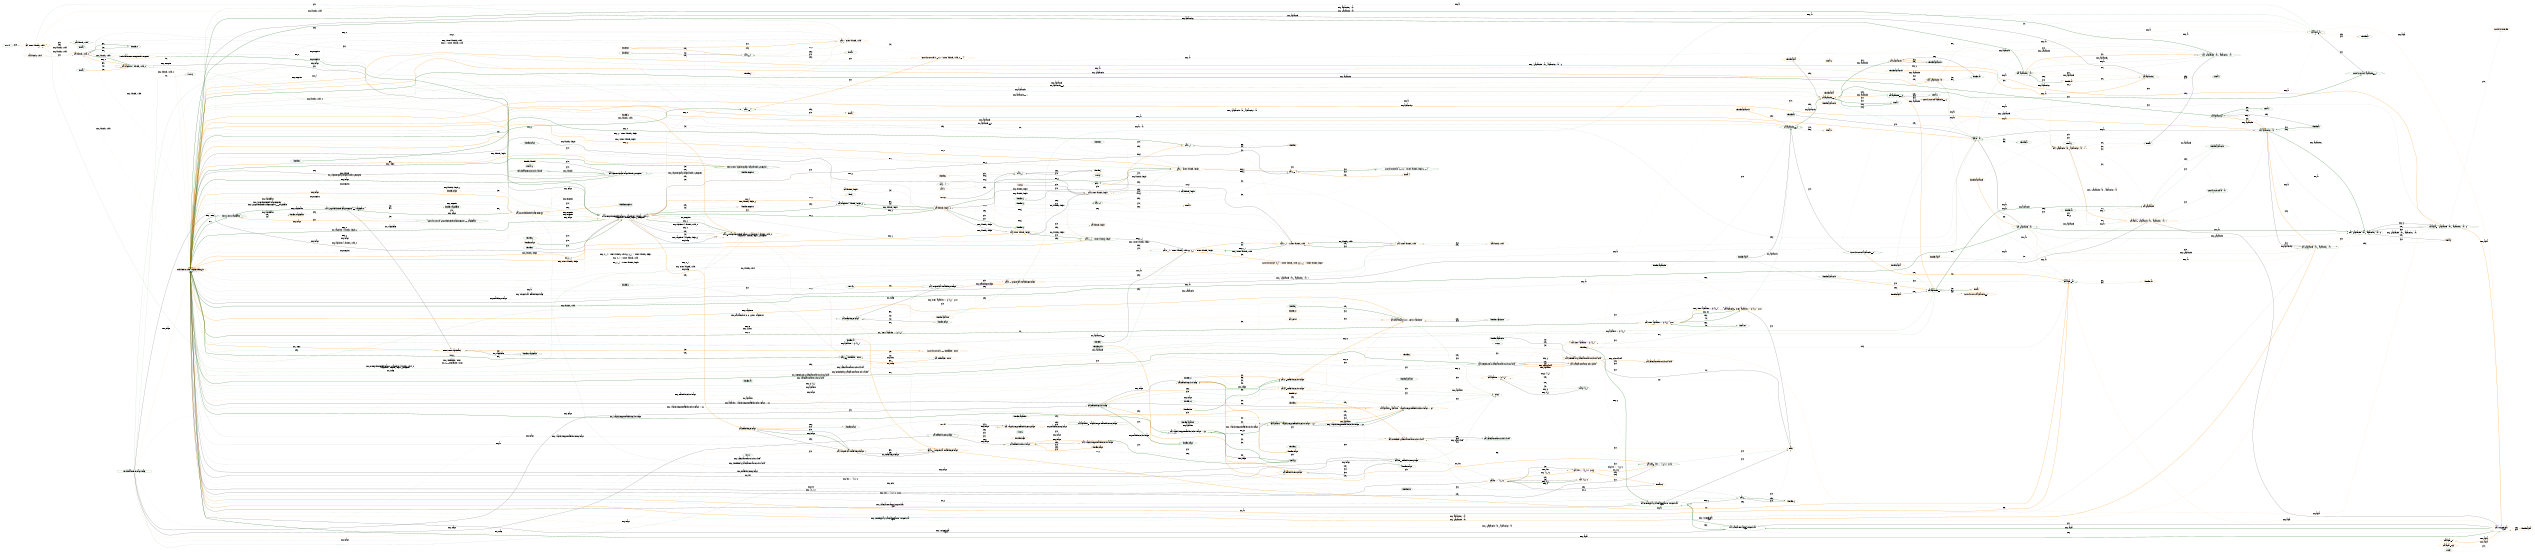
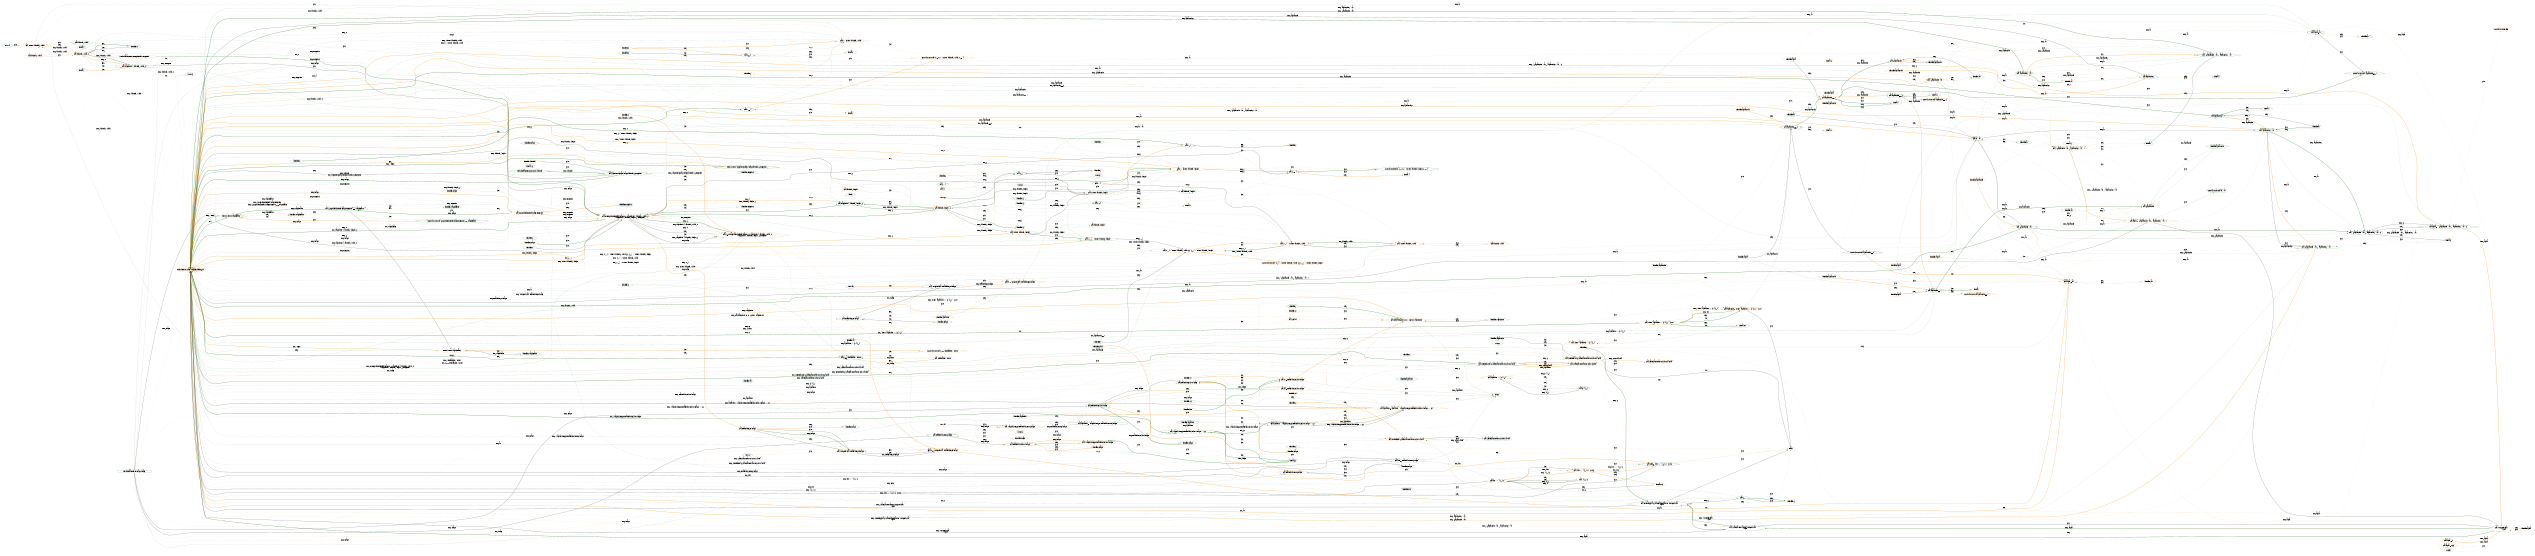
none -> (806, 86)
